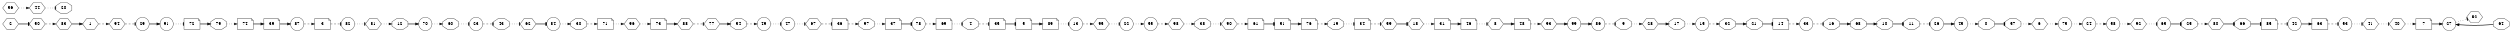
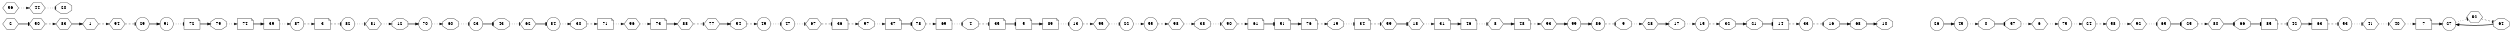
none -> (2487, 20)
(284, 24) -> (284, 24)
(487, 24) -> (487, 24)
(1911, 24) -> none
